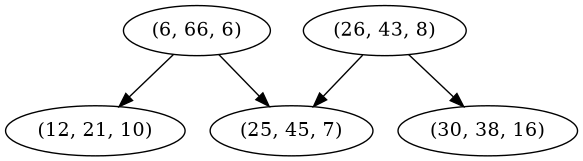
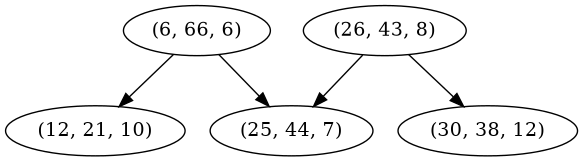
(292, 131) -> (292, 131)
(488, 131) -> (488, 131)
